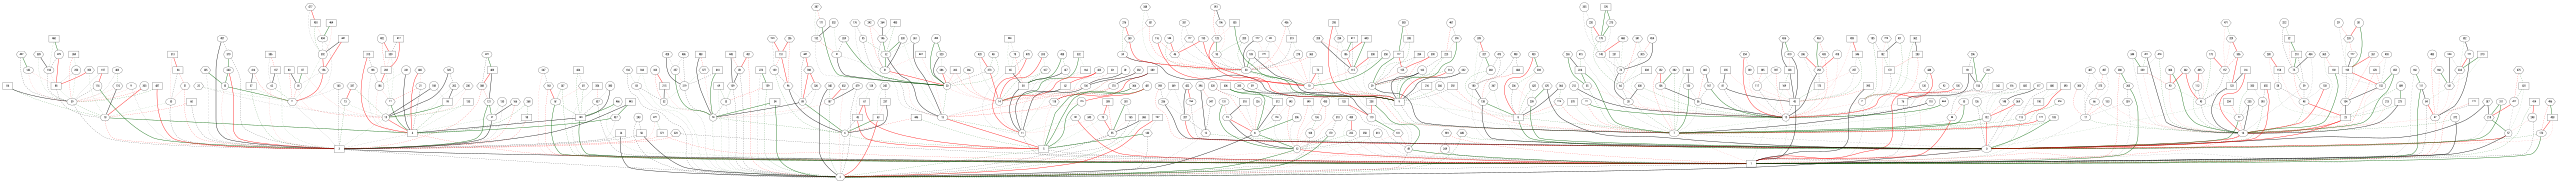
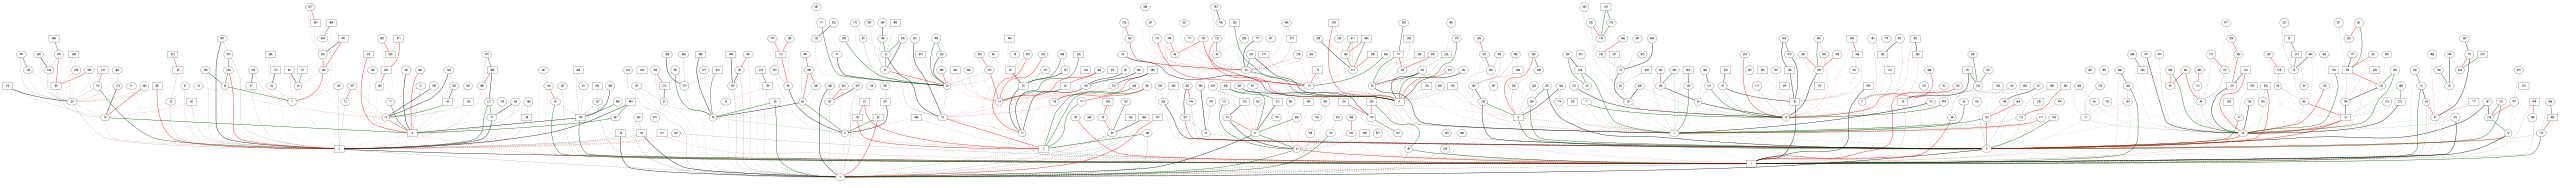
(719, 86) -> none
(88, 110) -> (88, 110)
